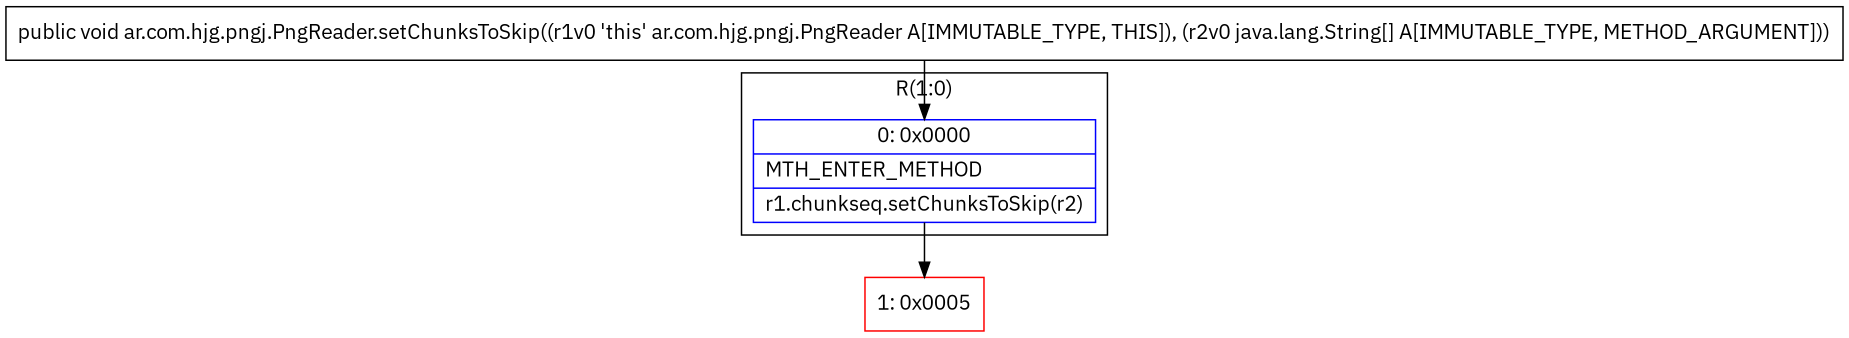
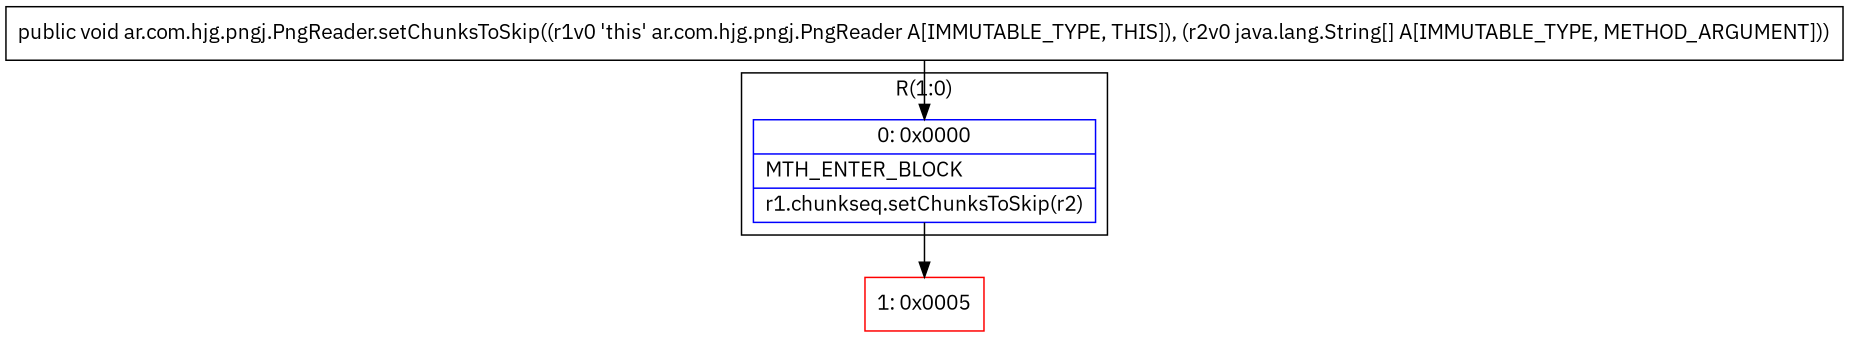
(875, 170) -> (864, 170)
